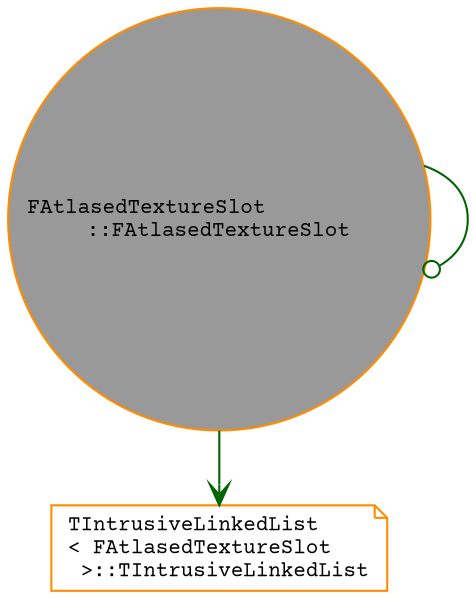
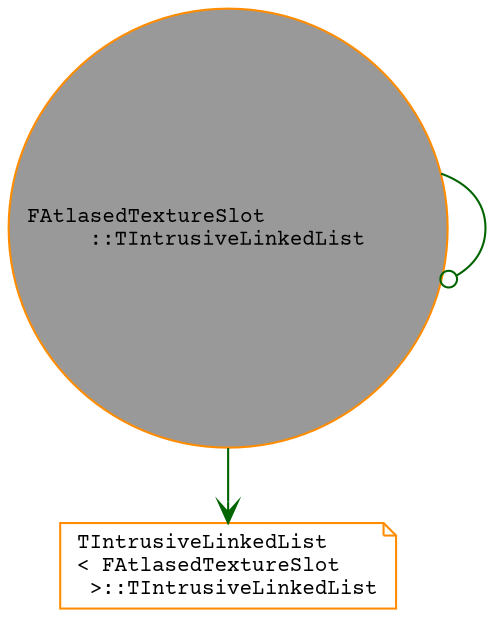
(219, 219) -> (228, 228)
